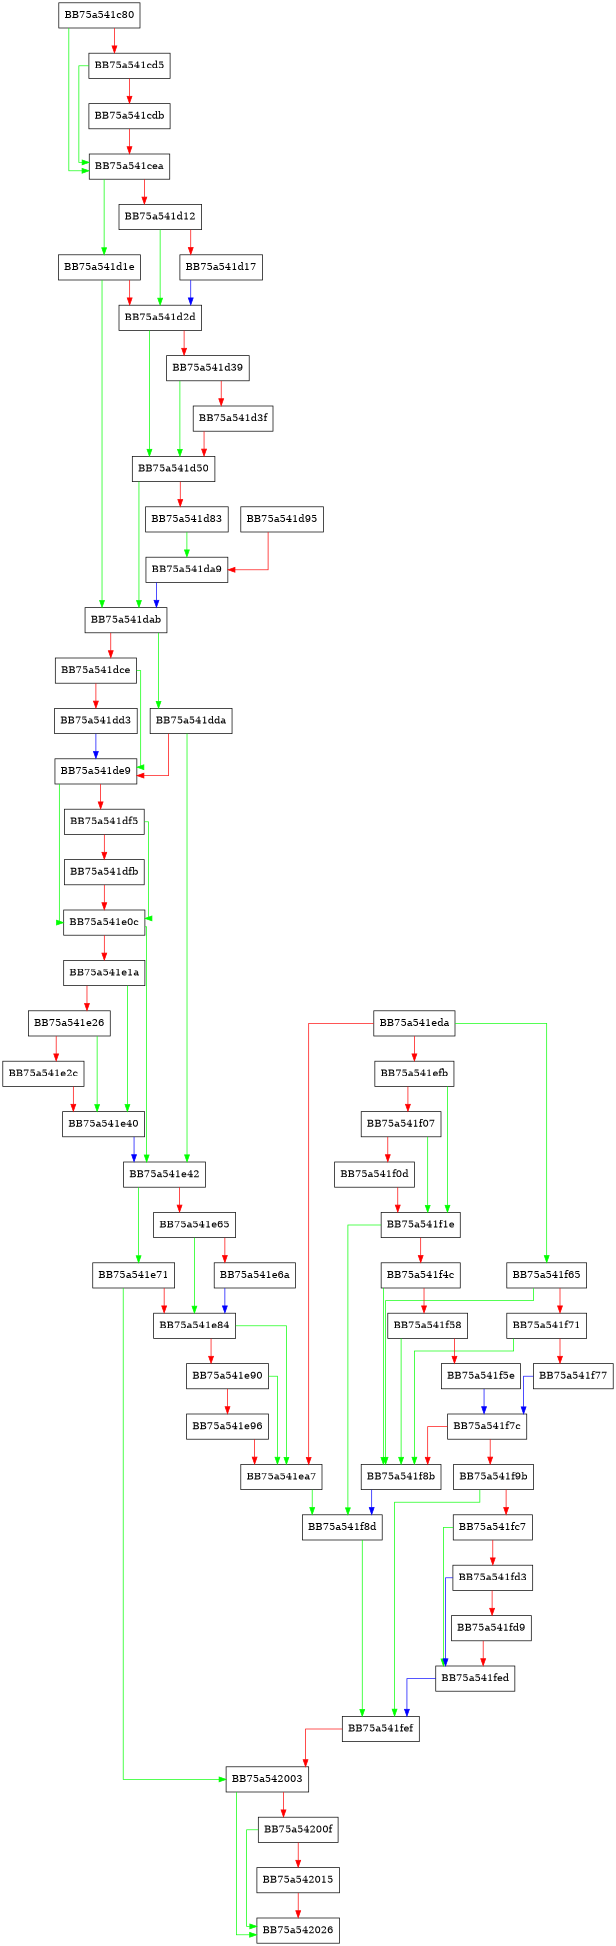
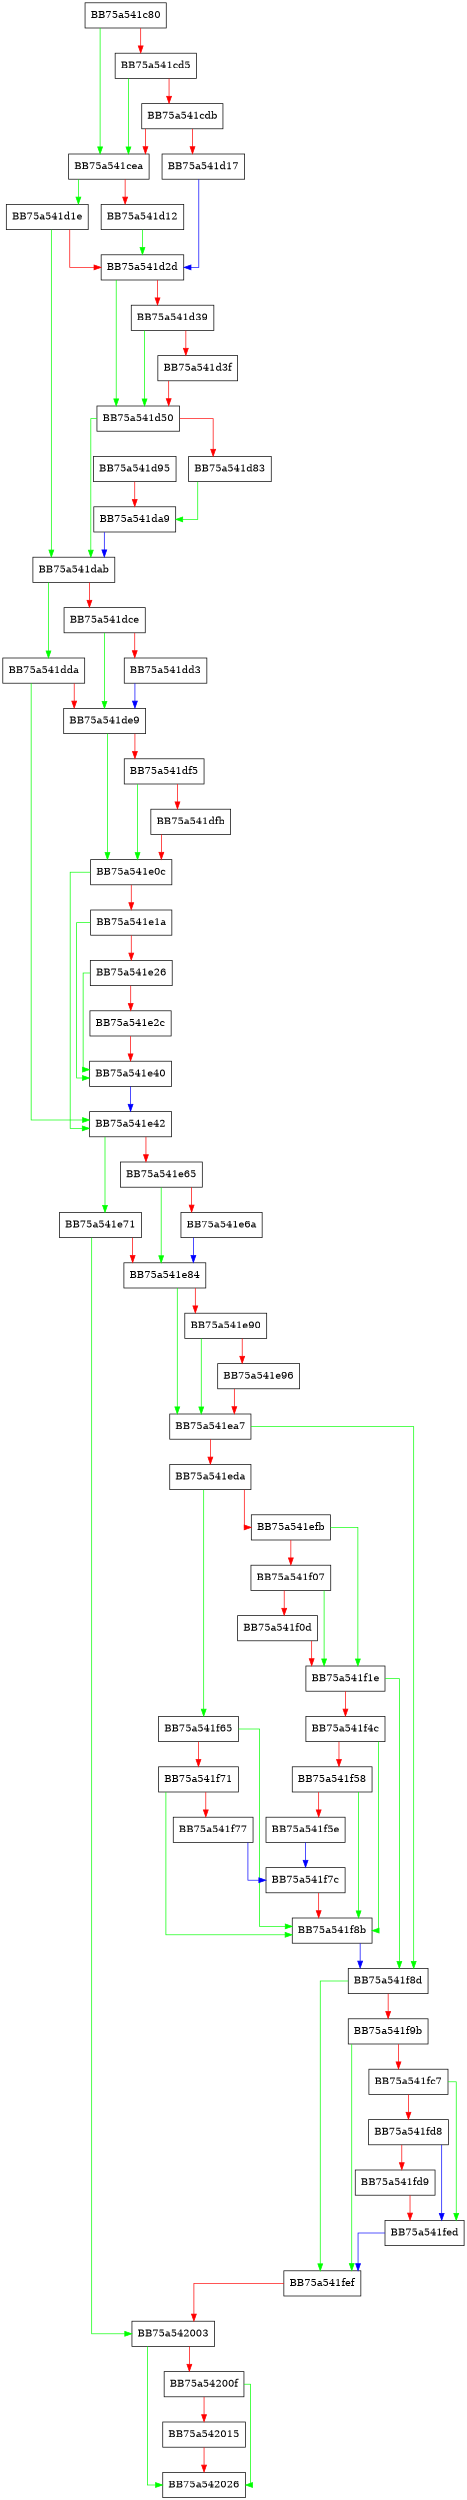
(191, 239) -> (192, 138)
(309, 1208) -> (210, 1448)
(490, 1448) -> (388, 2003)
(493, 1578) -> (408, 2132)
